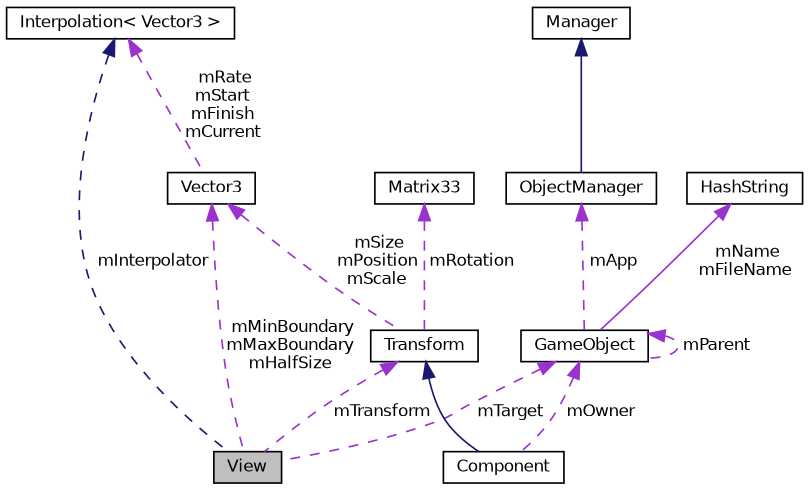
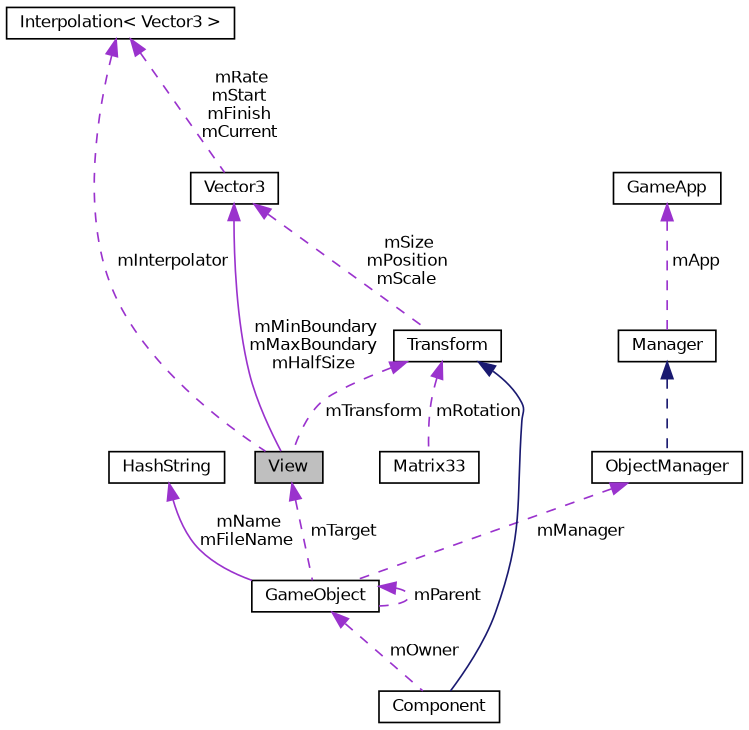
(581, 114) -> (667, 415)
none -> (667, 188)
(611, 262) -> (578, 532)
(424, 275) -> (430, 414)
(89, 277) -> (111, 284)
(221, 337) -> (243, 339)
(416, 429) -> (304, 540)
